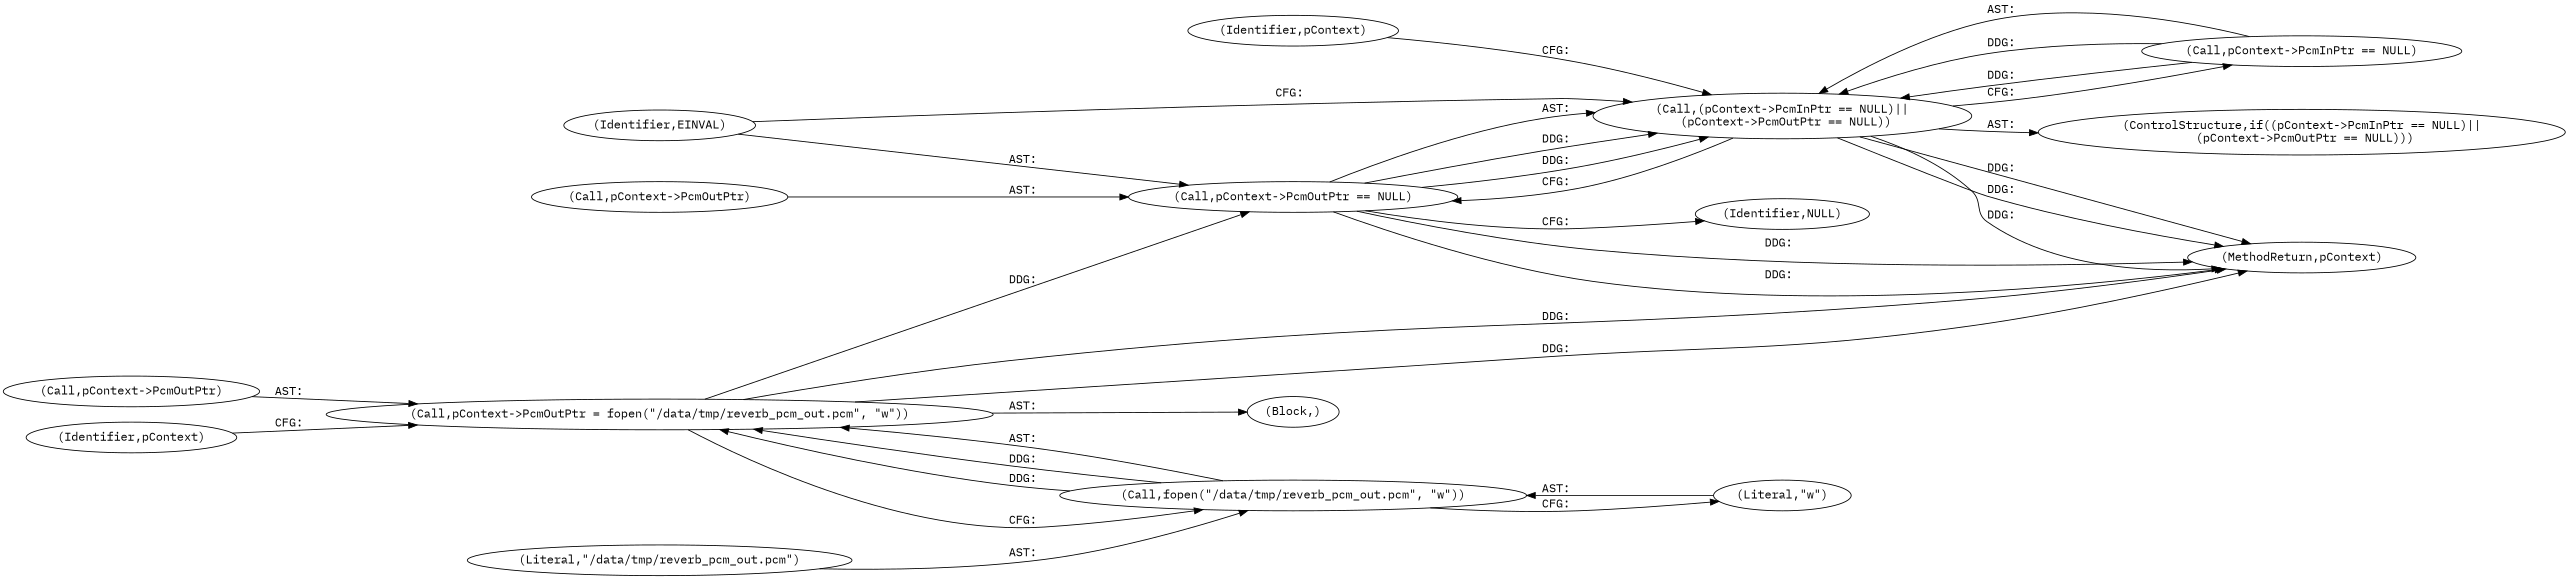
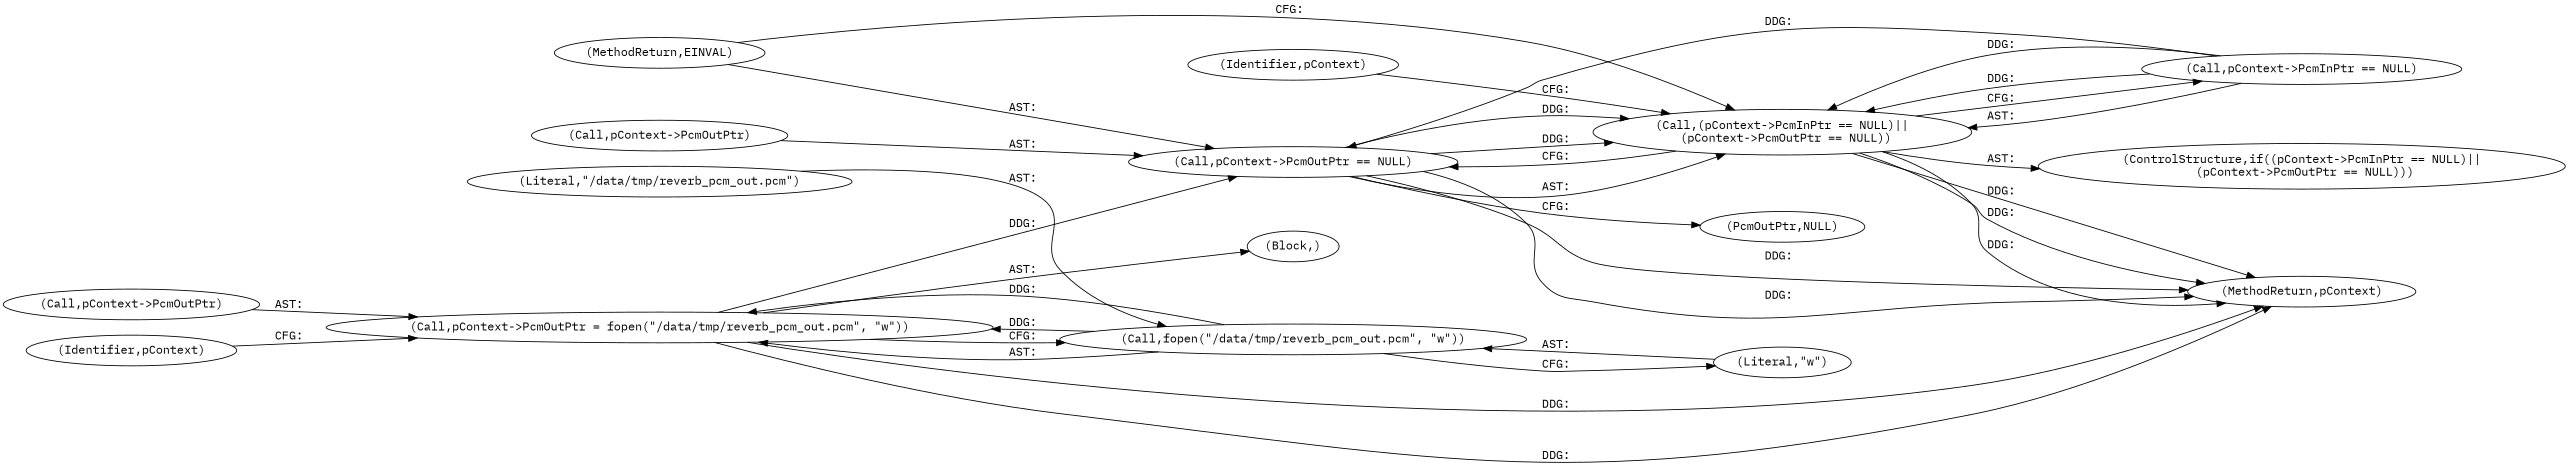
none -> (1778, 30)
(660, 125) -> (660, 53)
(1782, 214) -> (1782, 227)
